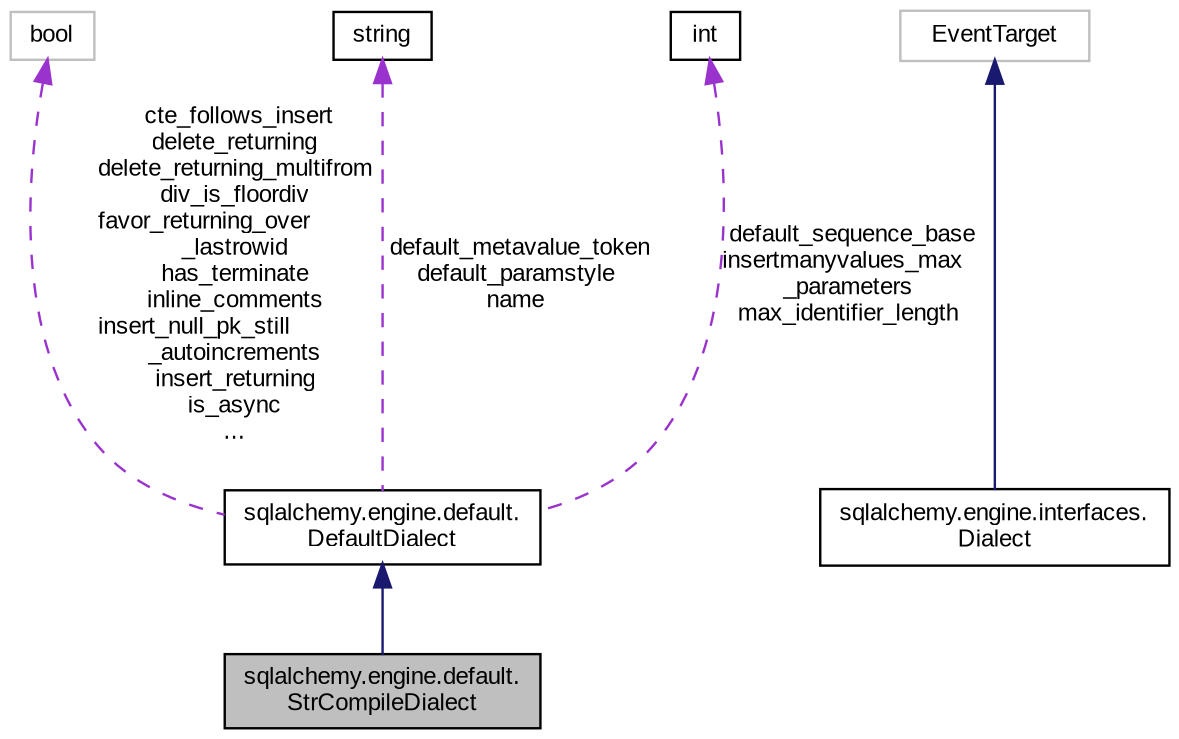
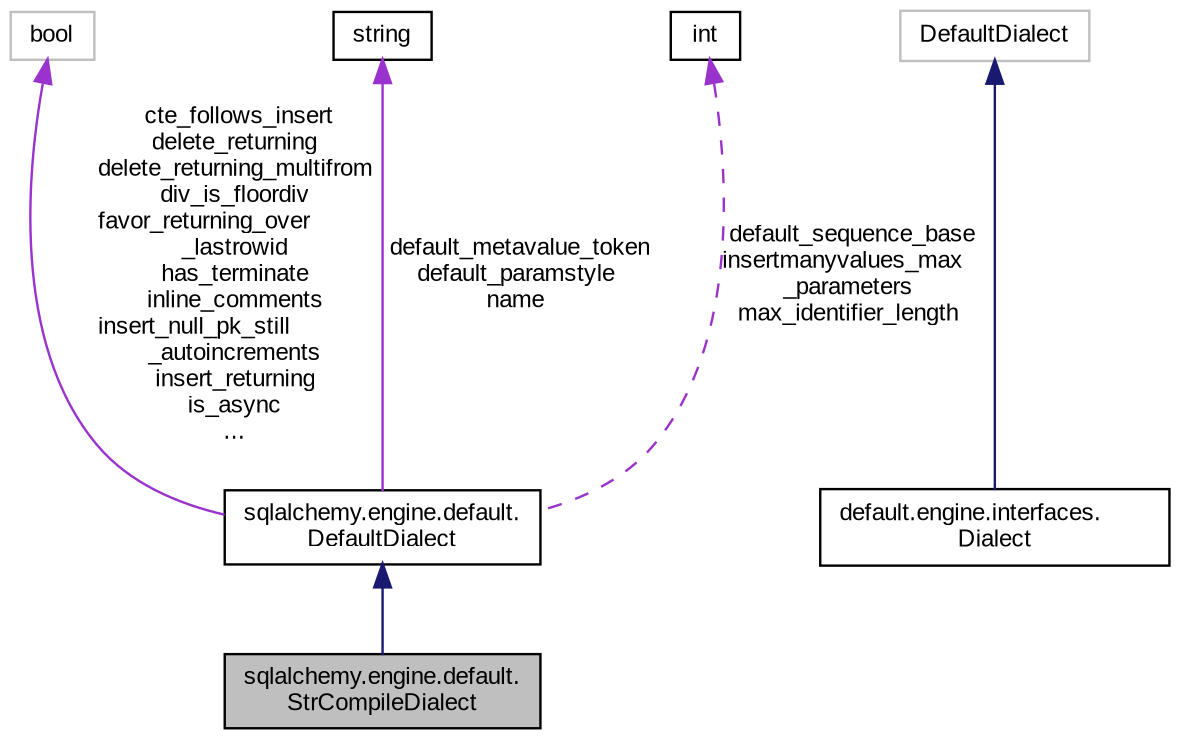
(995, 36) -> (995, 36)
(383, 287) -> (383, 287)
(47, 343) -> (47, 343)
(995, 527) -> (995, 527)
